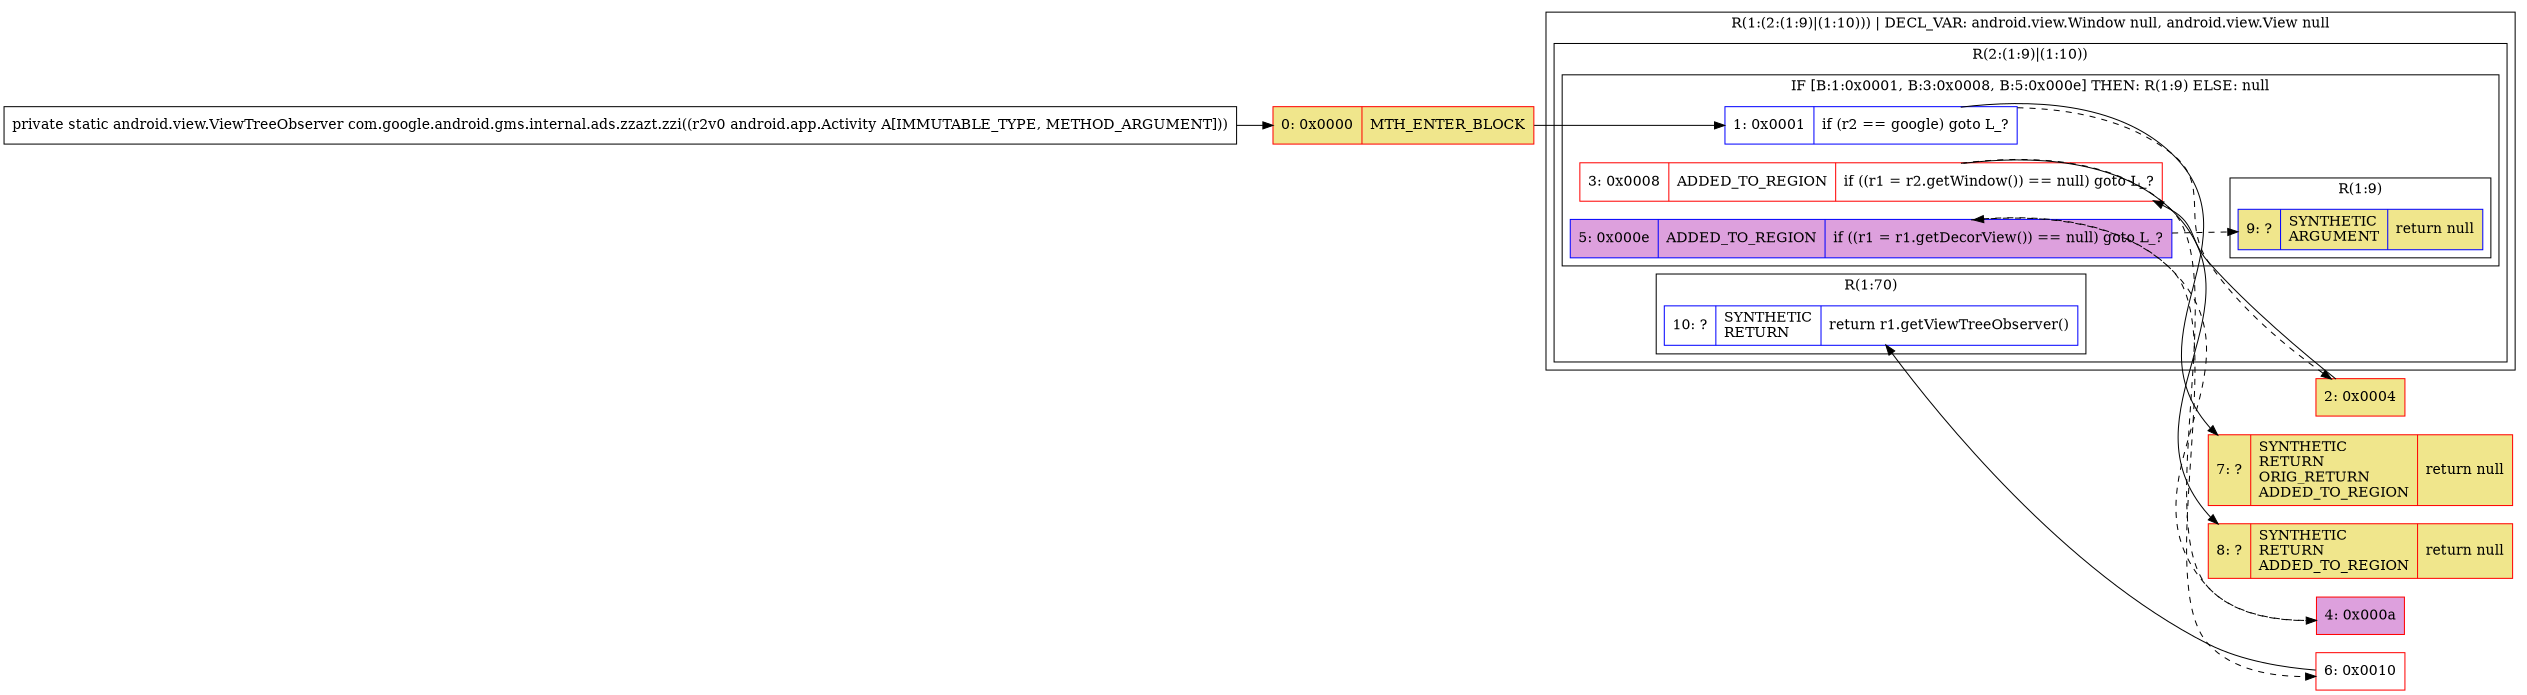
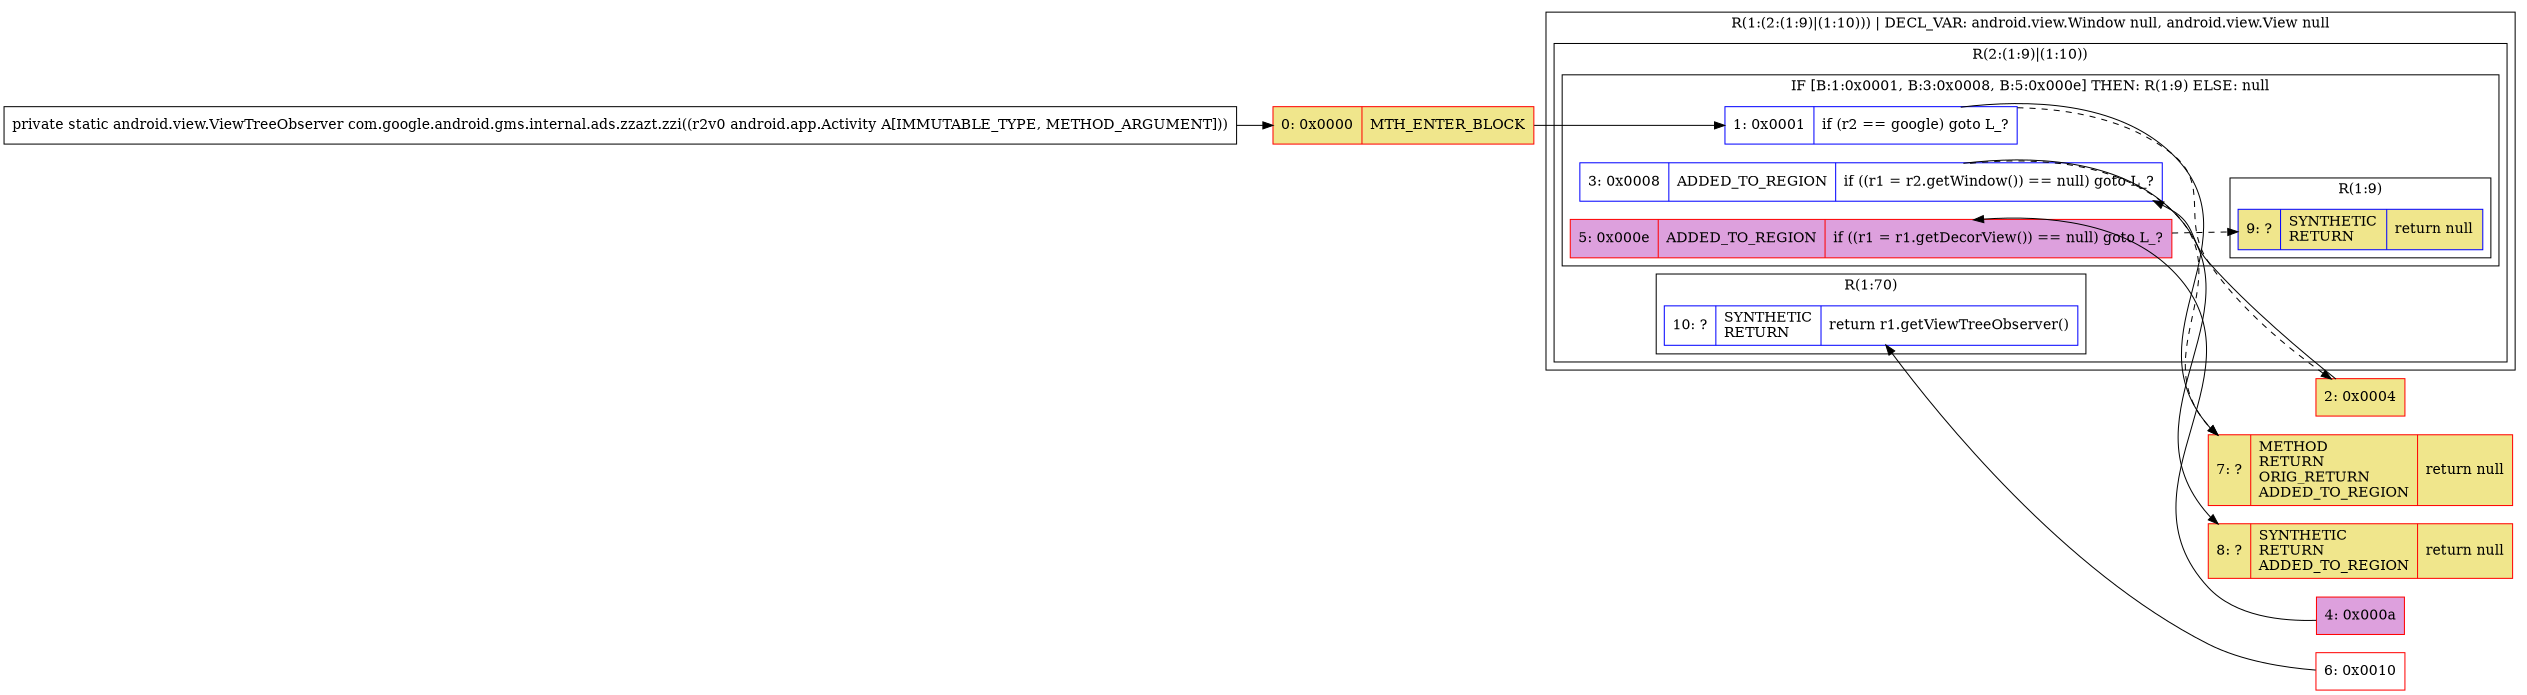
(1871, 182) -> (1871, 182)
(2334, 237) -> (2322, 237)
(1871, 239) -> (1871, 239)
(2190, 251) -> (2191, 323)
(2202, 387) -> (2202, 387)
(2303, 447) -> (2294, 447)
(2188, 578) -> none
